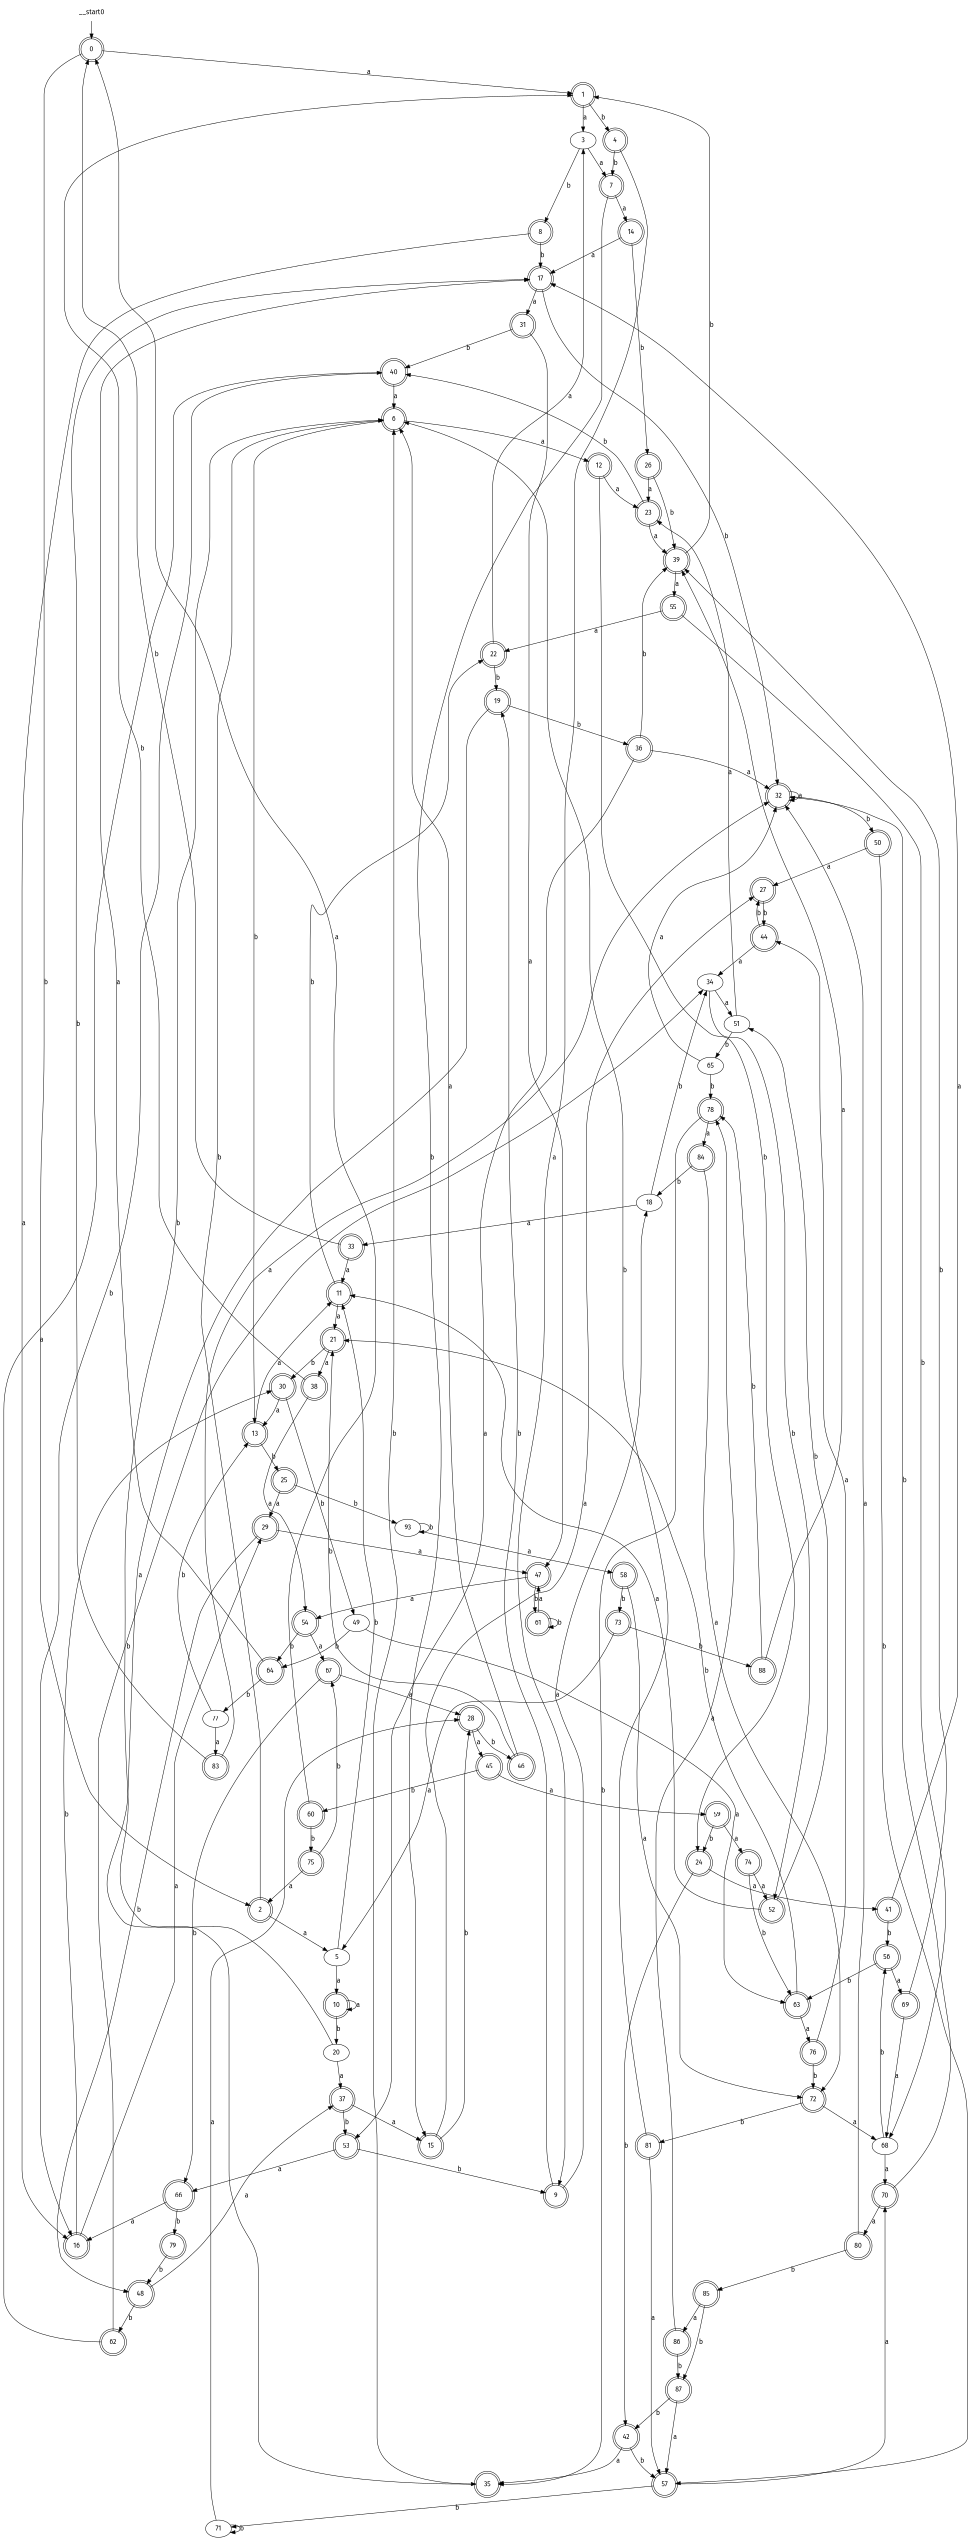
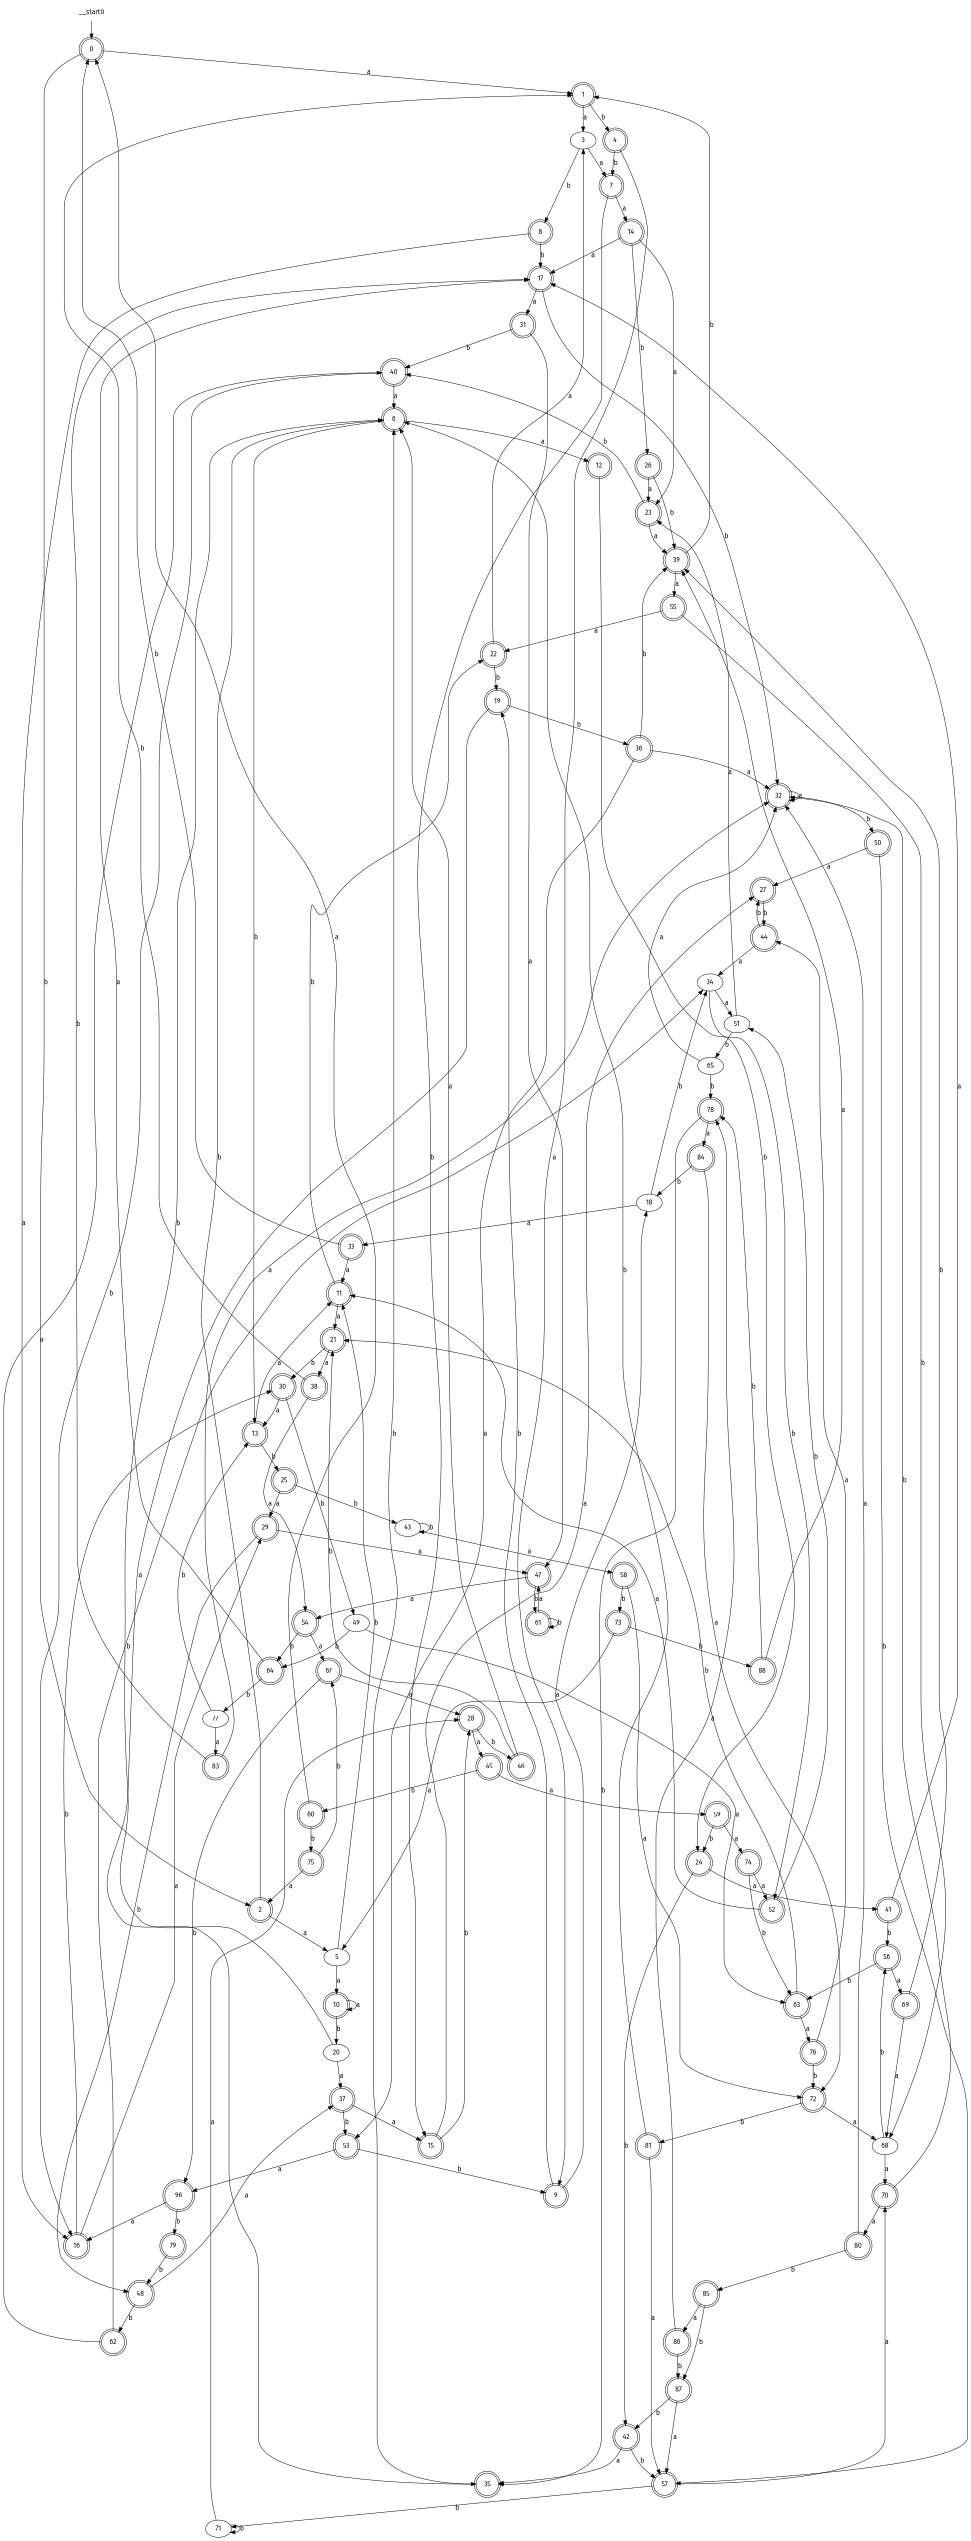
(616, 493) -> (673, 367)
(408, 1528) -> (408, 1528)
(179, 2196) -> (179, 2196)
